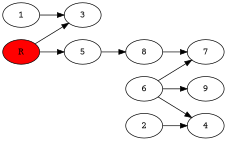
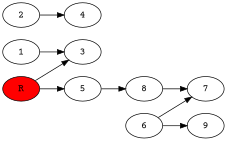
(172, 105) -> none
